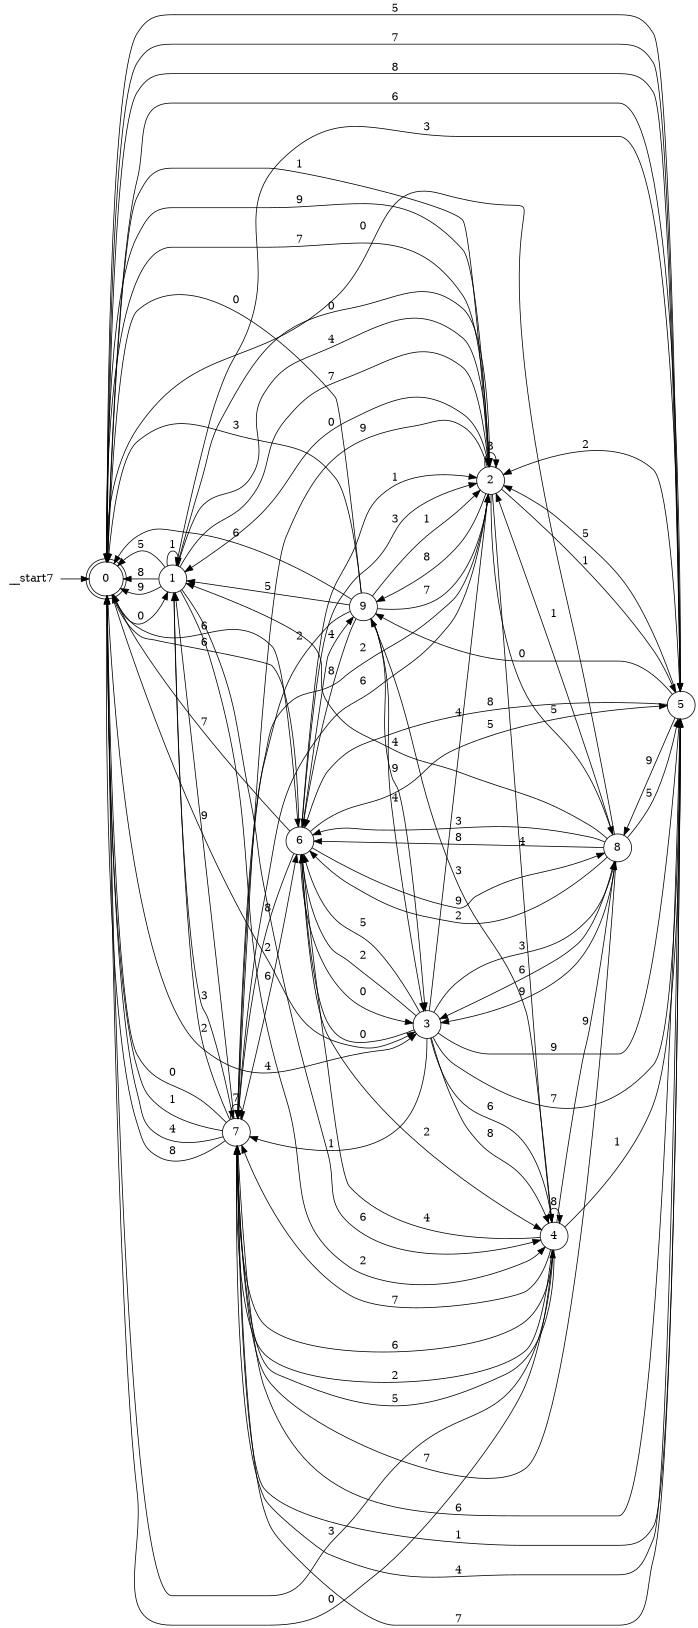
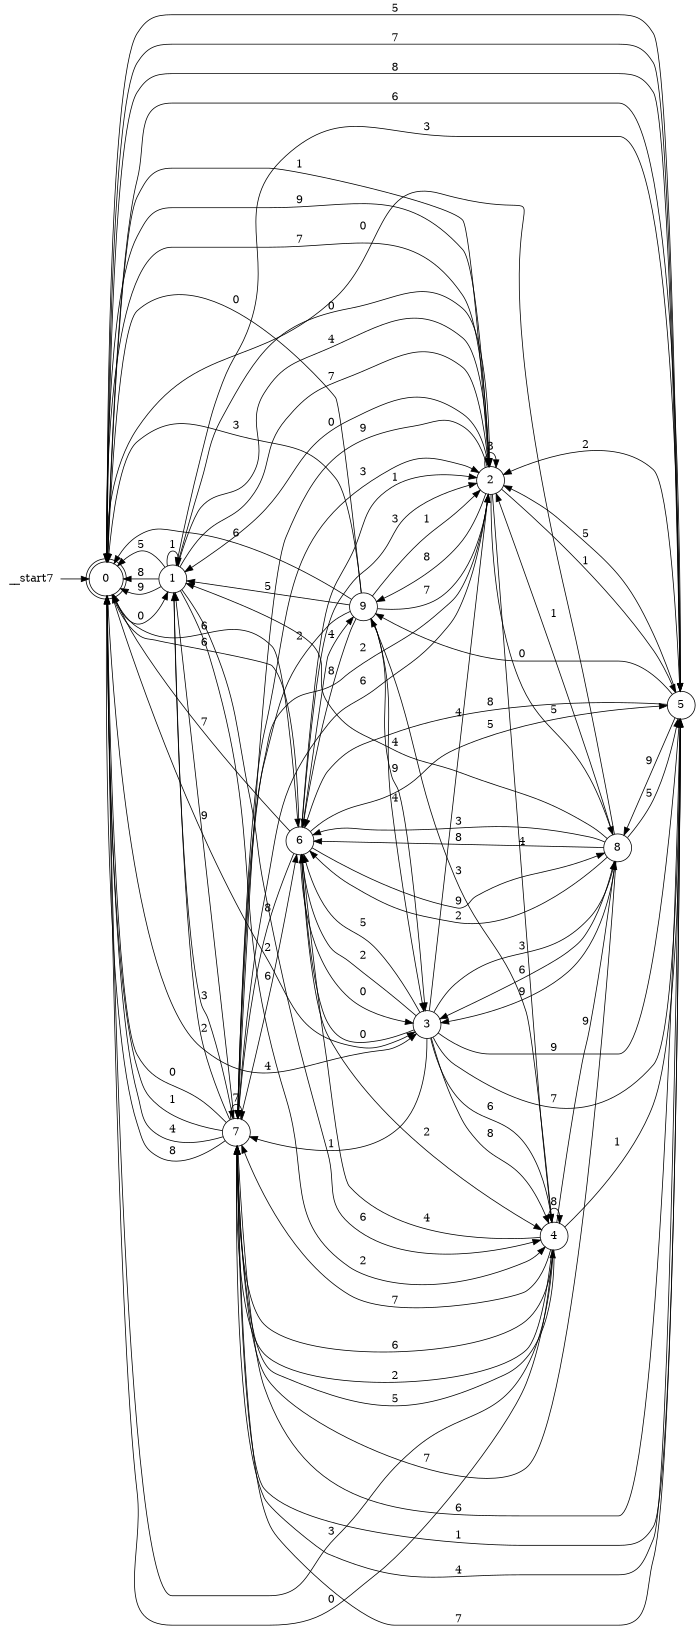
none -> (268, 711)
